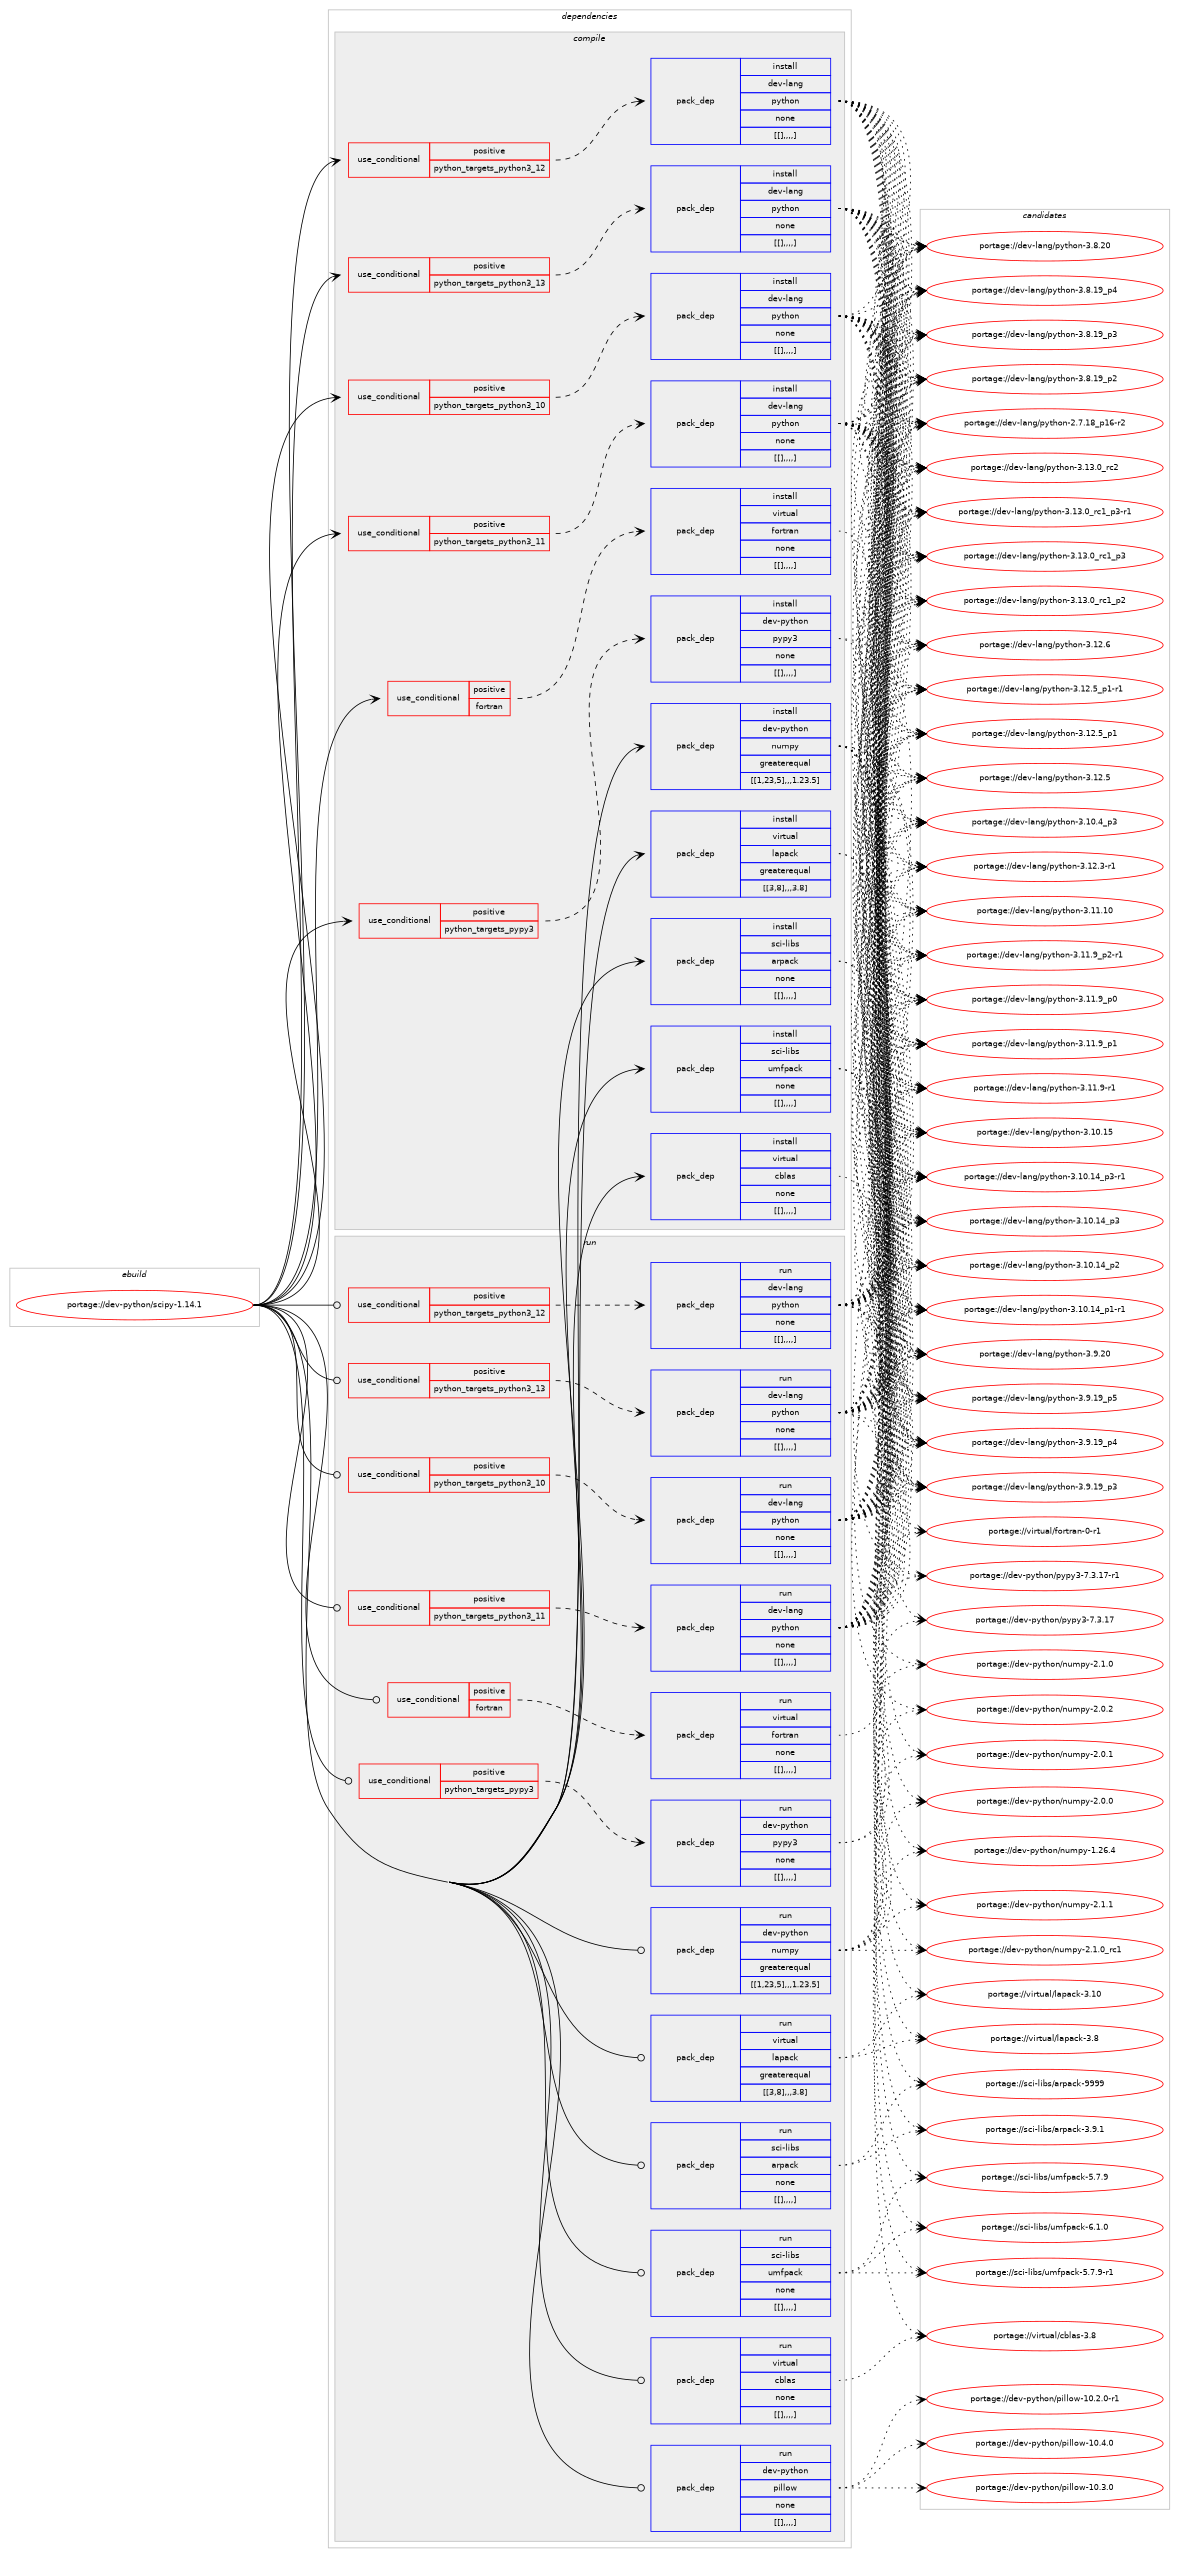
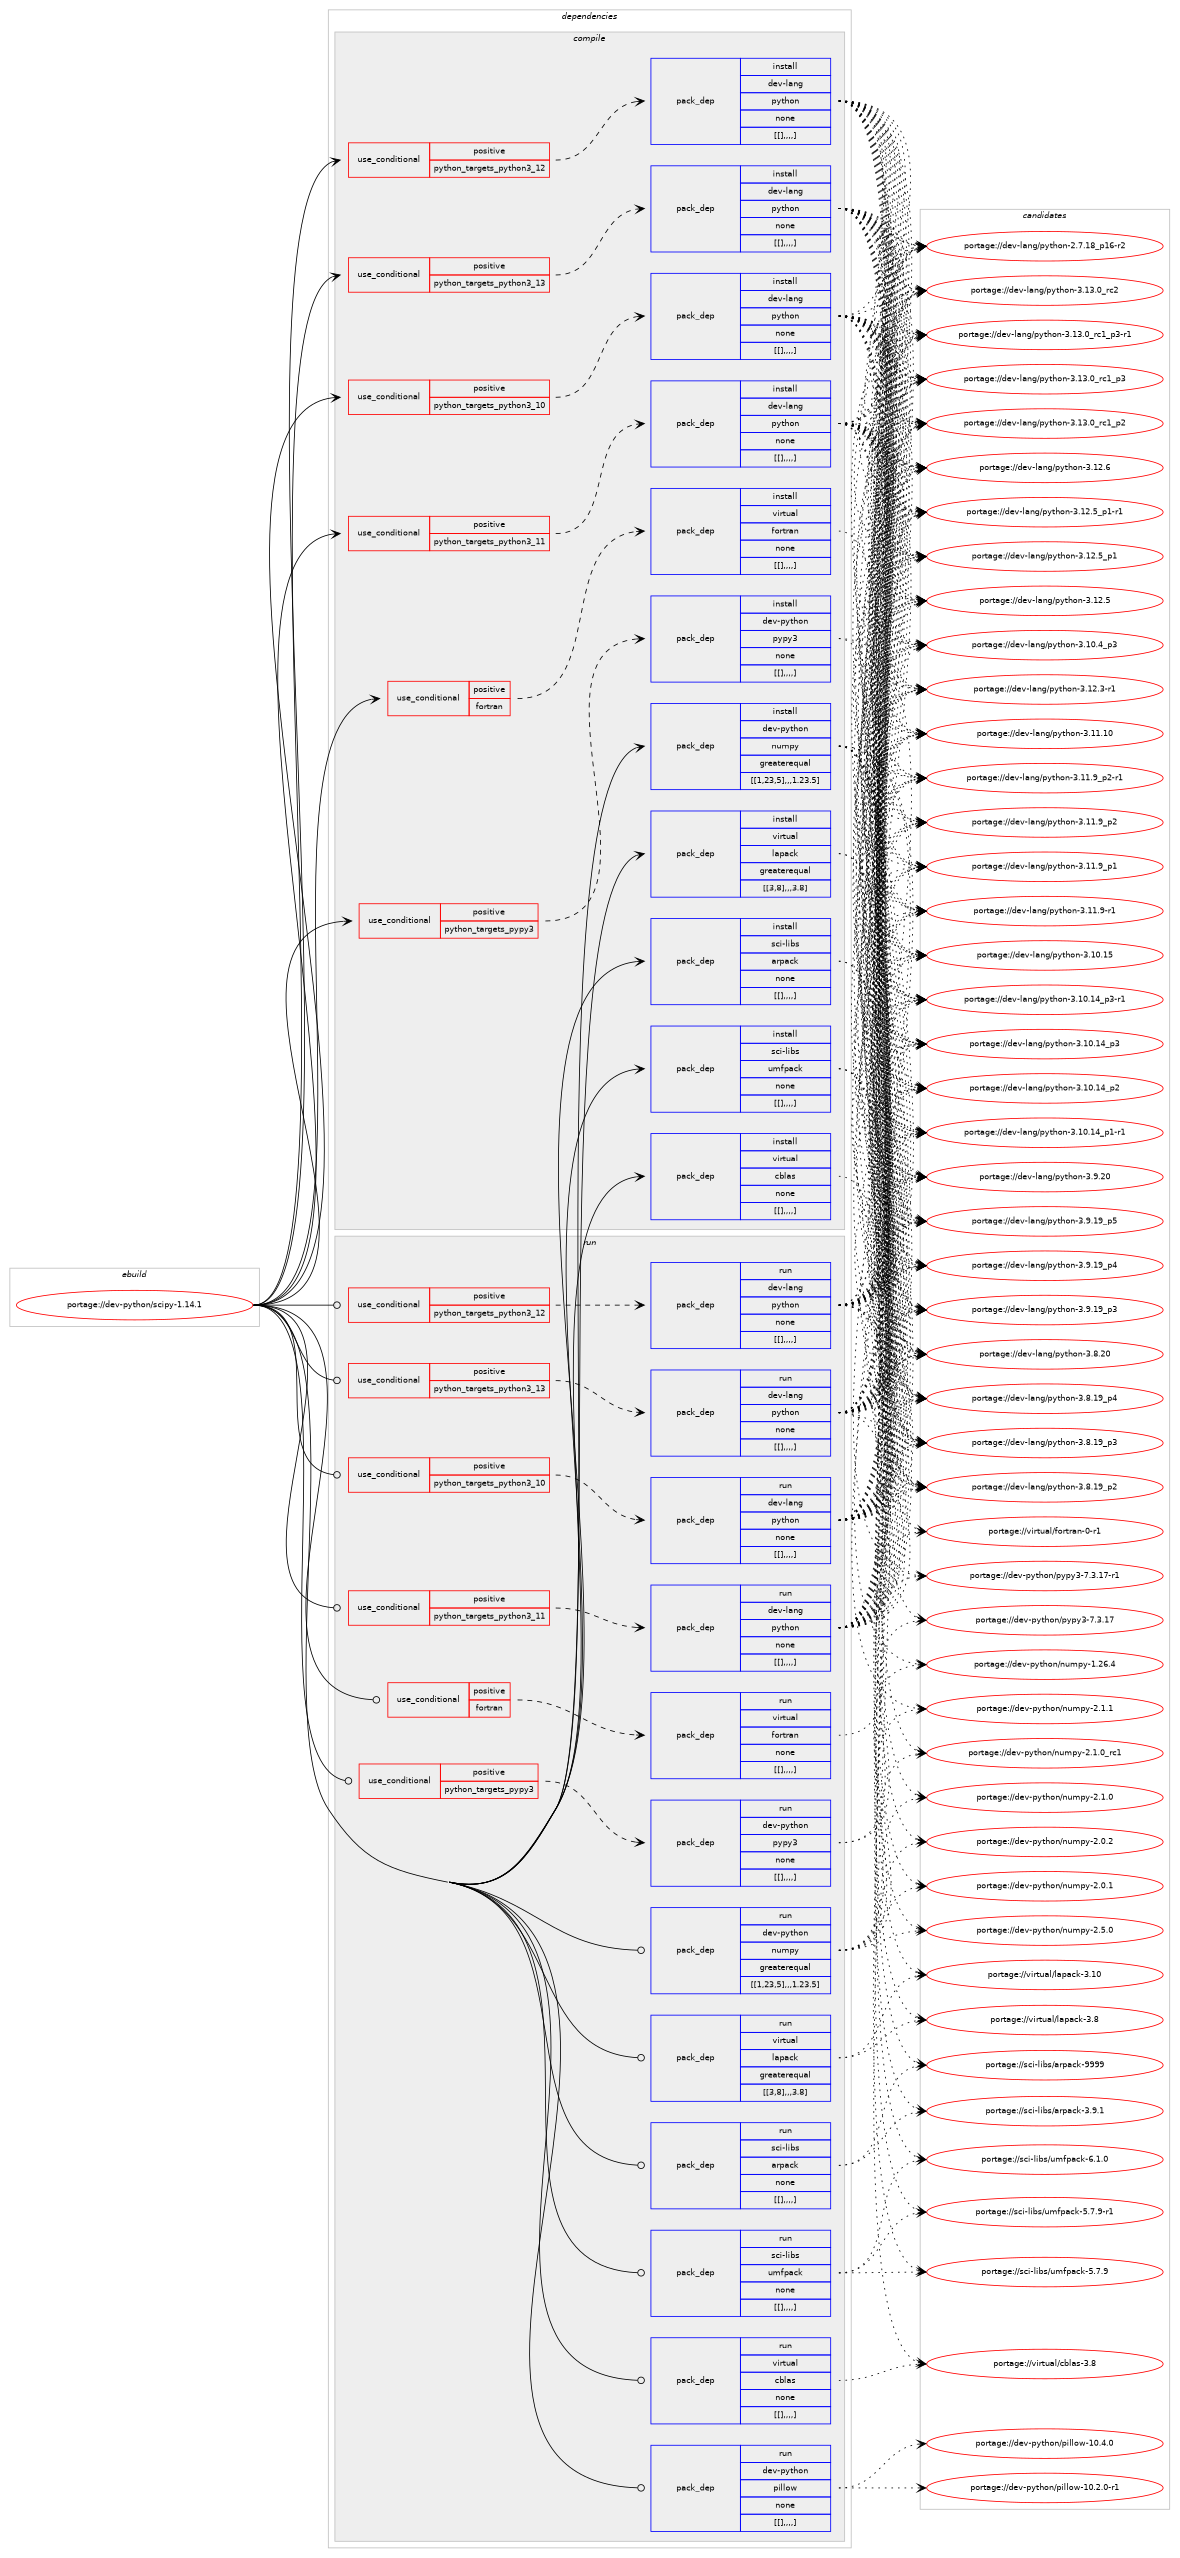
(1045, 1000) -> (1045, 822)
(1045, 1802) -> (1045, 1931)
(1045, 2488) -> none
